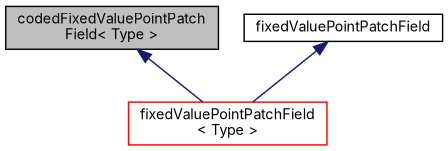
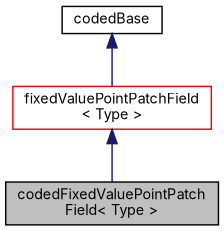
(343, 28) -> (112, 20)
(176, 80) -> (112, 163)
